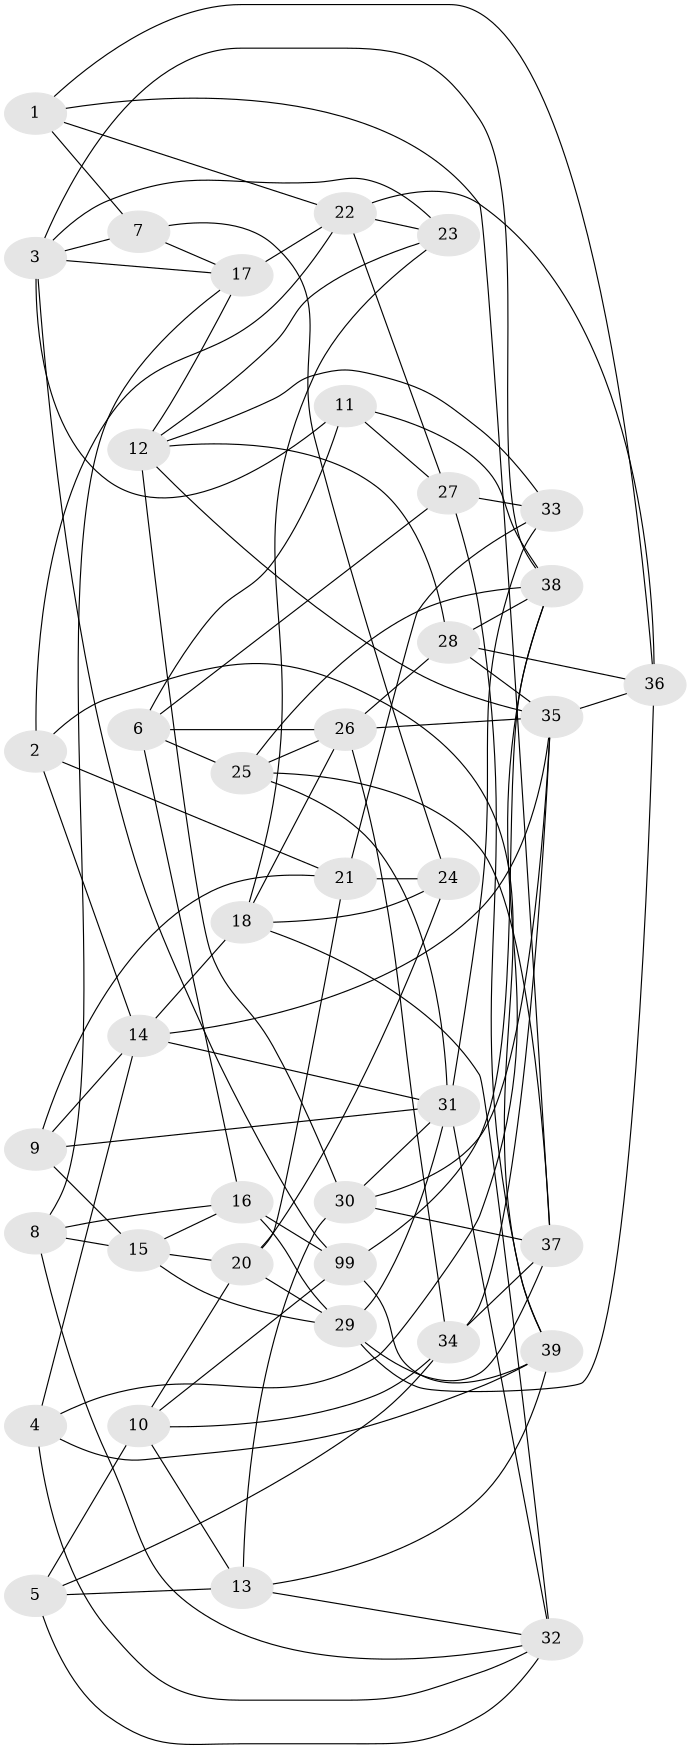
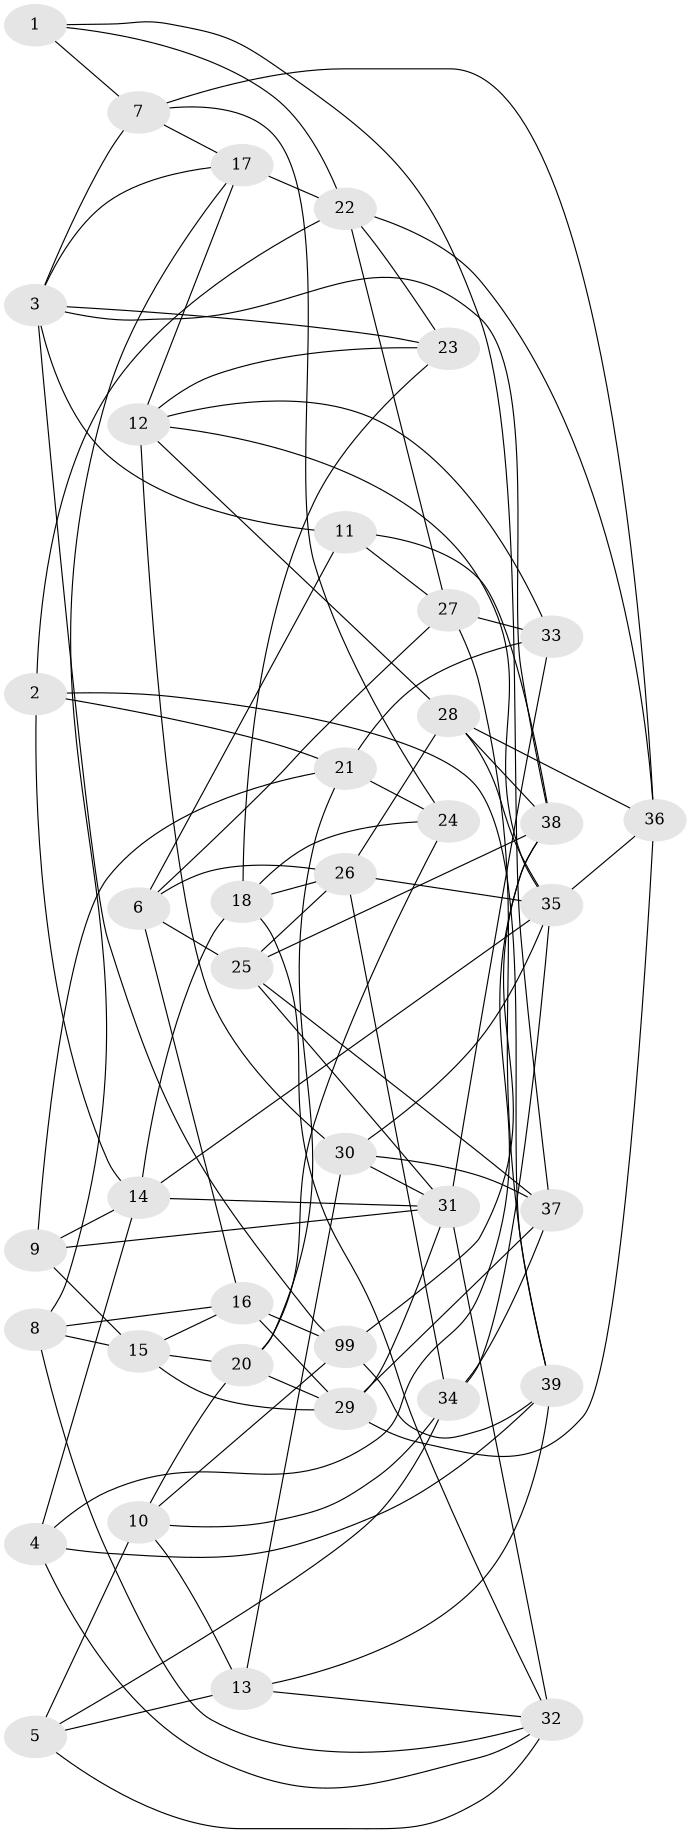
(546, 108) -> (581, 268)
